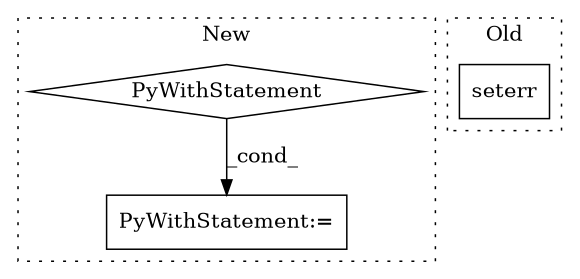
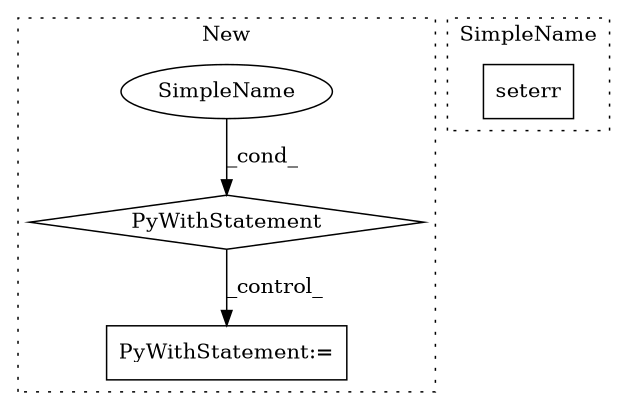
(504, 35) -> (528, 35)
none -> (227, 92)
(263, 157) -> (275, 288)
